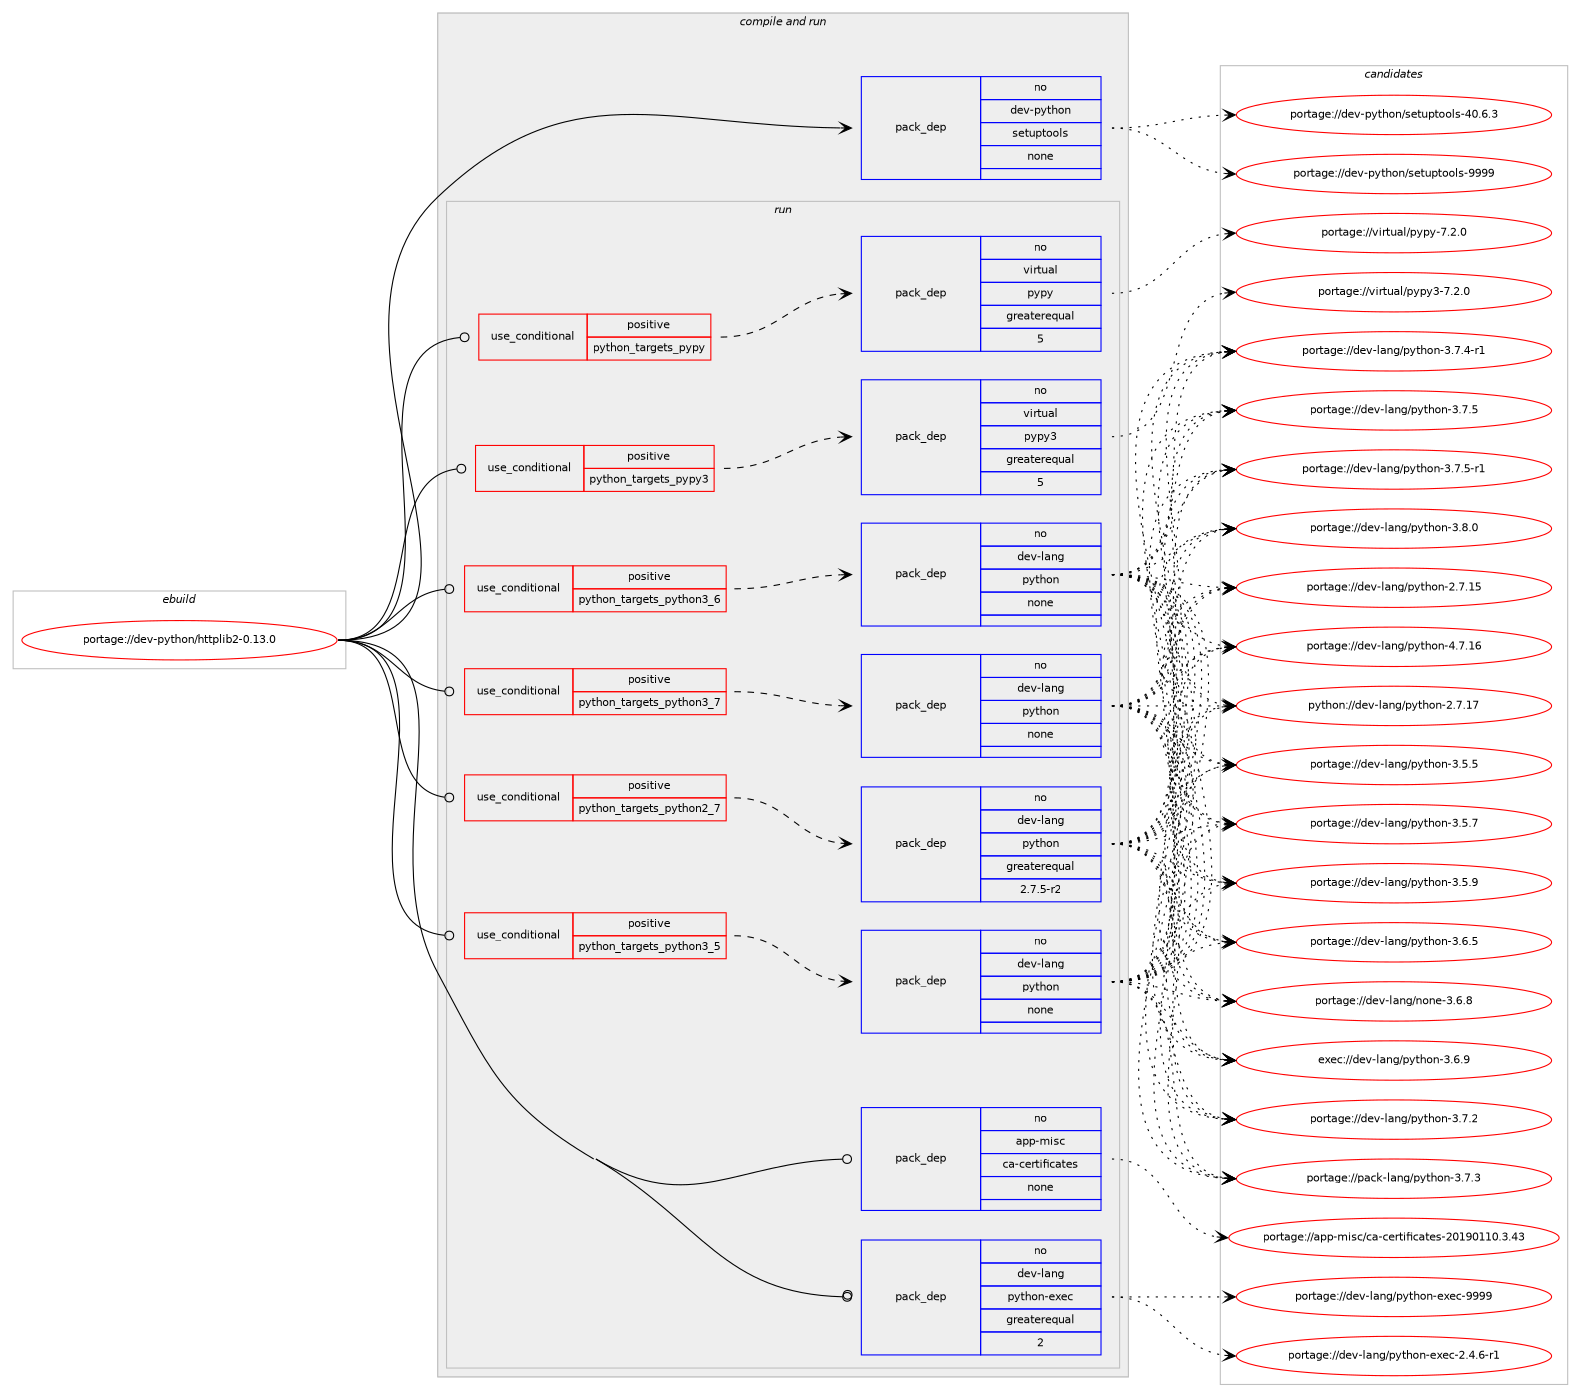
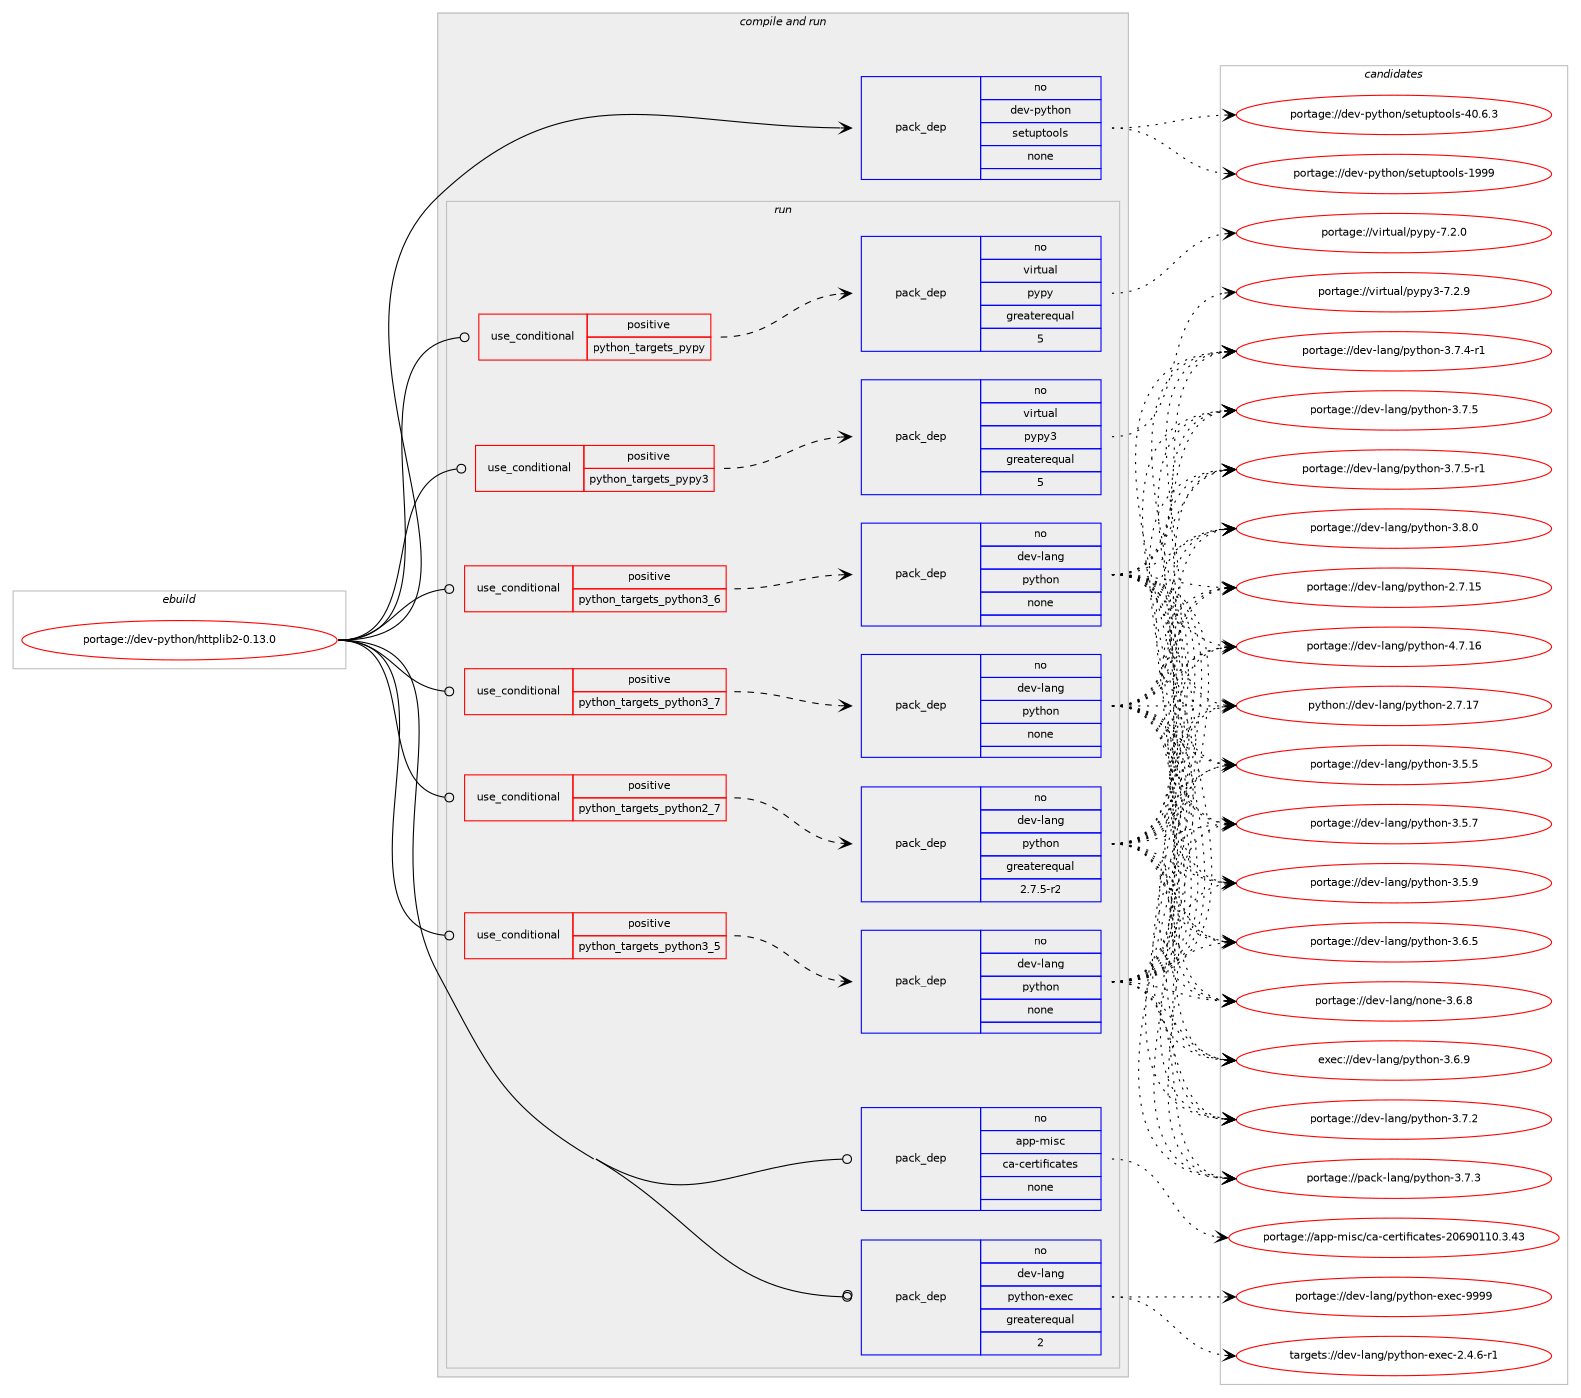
(1394, 174) -> (1394, 174)
(1394, 292) -> (1394, 292)
(1394, 1238) -> (1394, 1238)
(1394, 1356) -> (1394, 1356)
